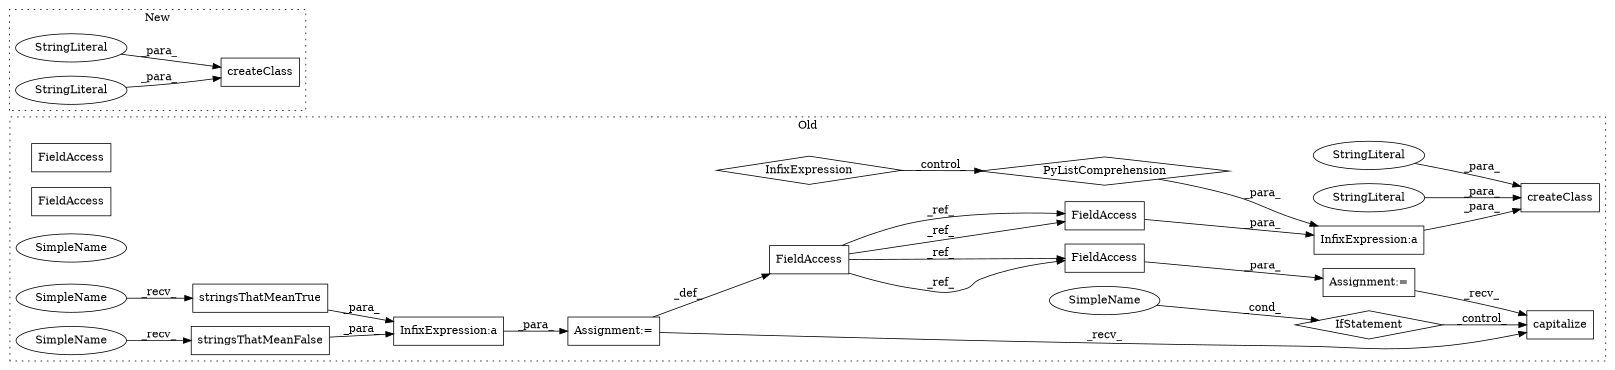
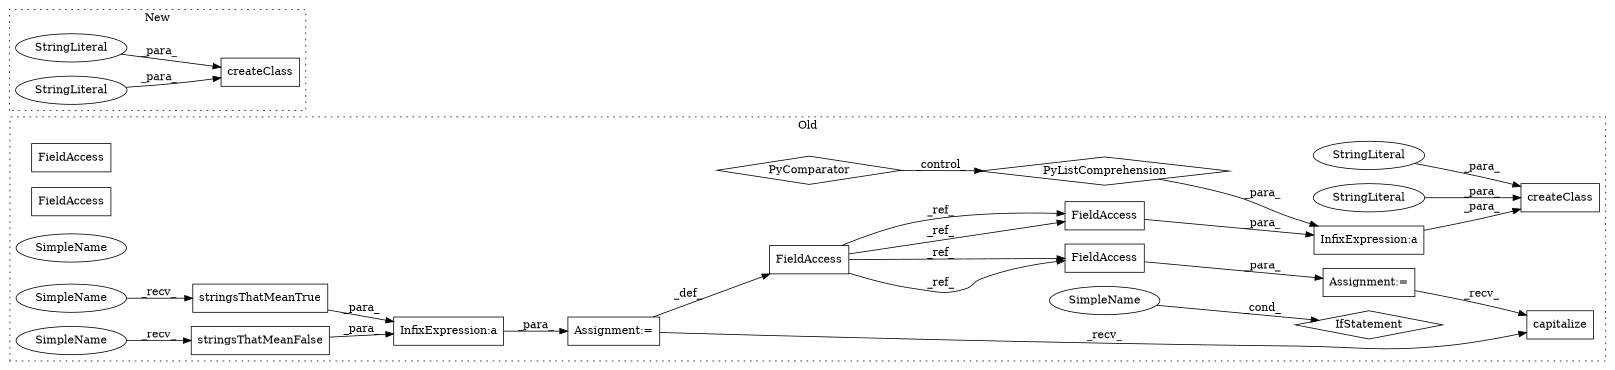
(809, 170) -> (809, 170)
(1481, 325) -> none
